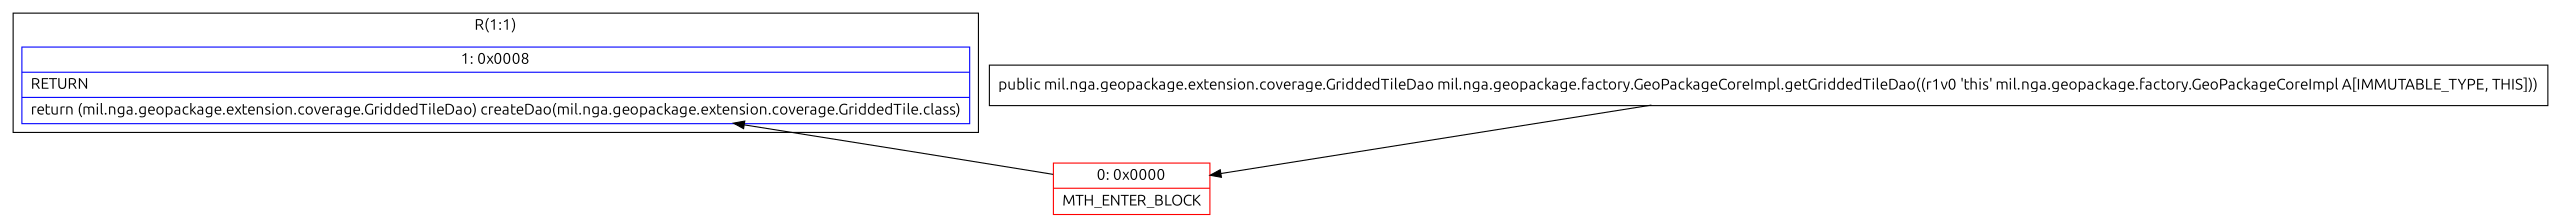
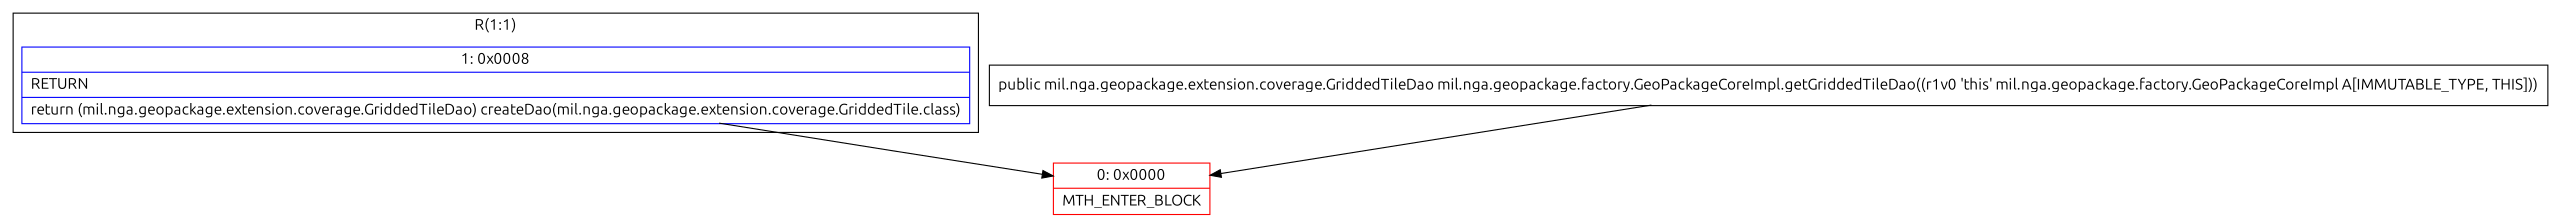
(899, 149) -> (881, 149)
